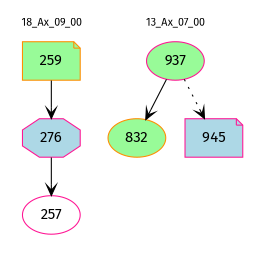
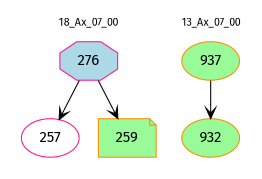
(52, 23) -> (89, 23)
(175, 61) -> (211, 61)
(51, 94) -> (106, 95)
(137, 138) -> (211, 138)
(214, 138) -> none
